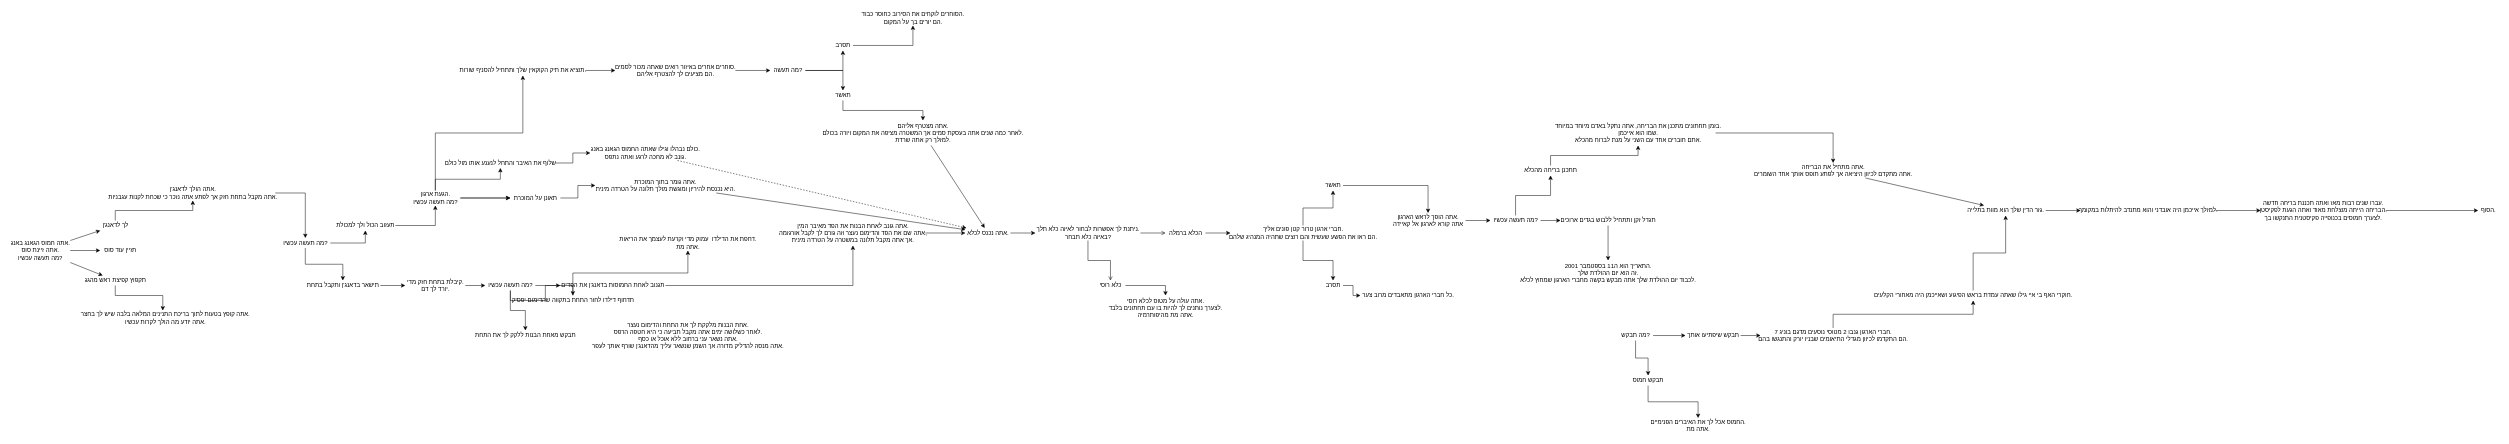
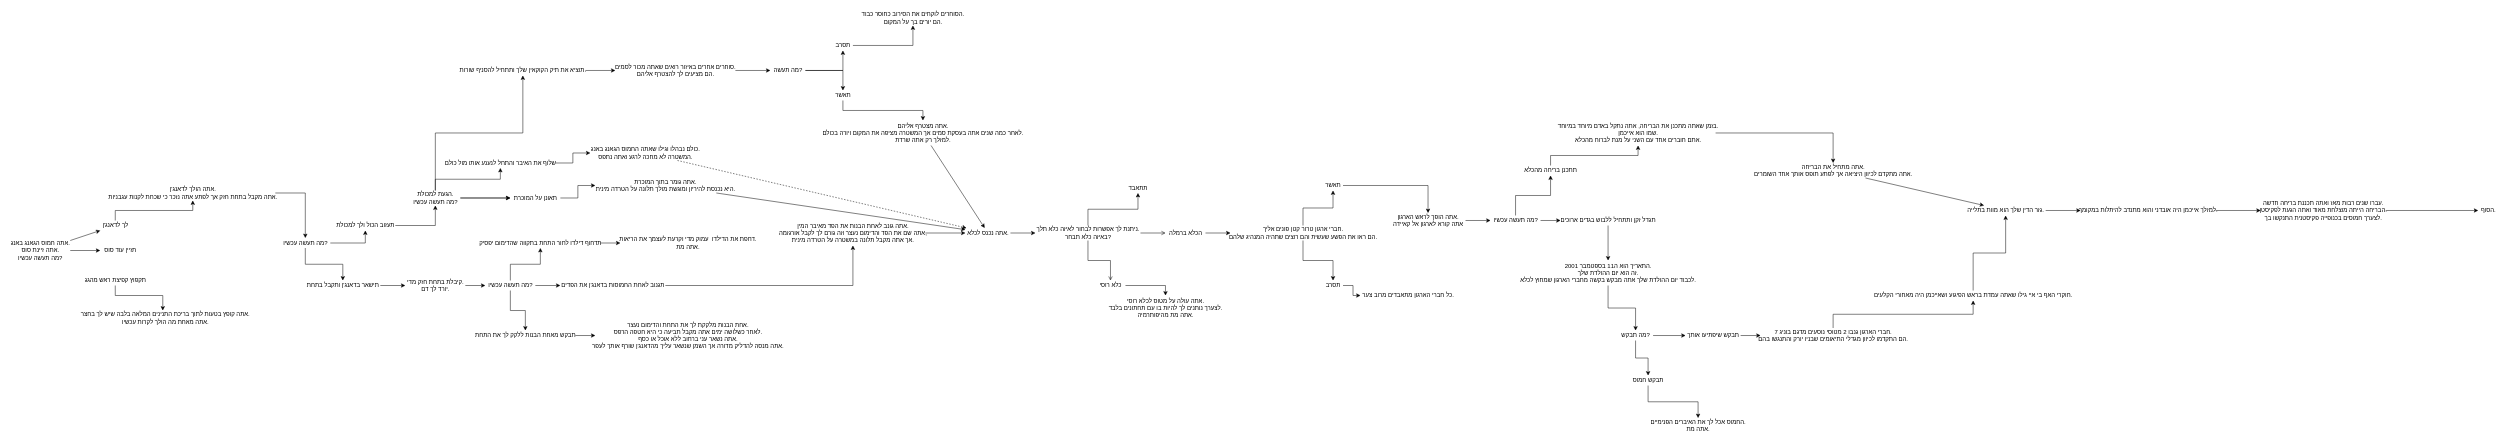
(1638, 133) -> (1638, 133)
(646, 153) -> (646, 153)
none -> (1138, 188)
none -> (1138, 197)
(436, 198) -> (436, 198)
(98, 273) -> none
(573, 300) -> (540, 243)
none -> (1635, 308)
(166, 318) -> (166, 318)
none -> (590, 335)
